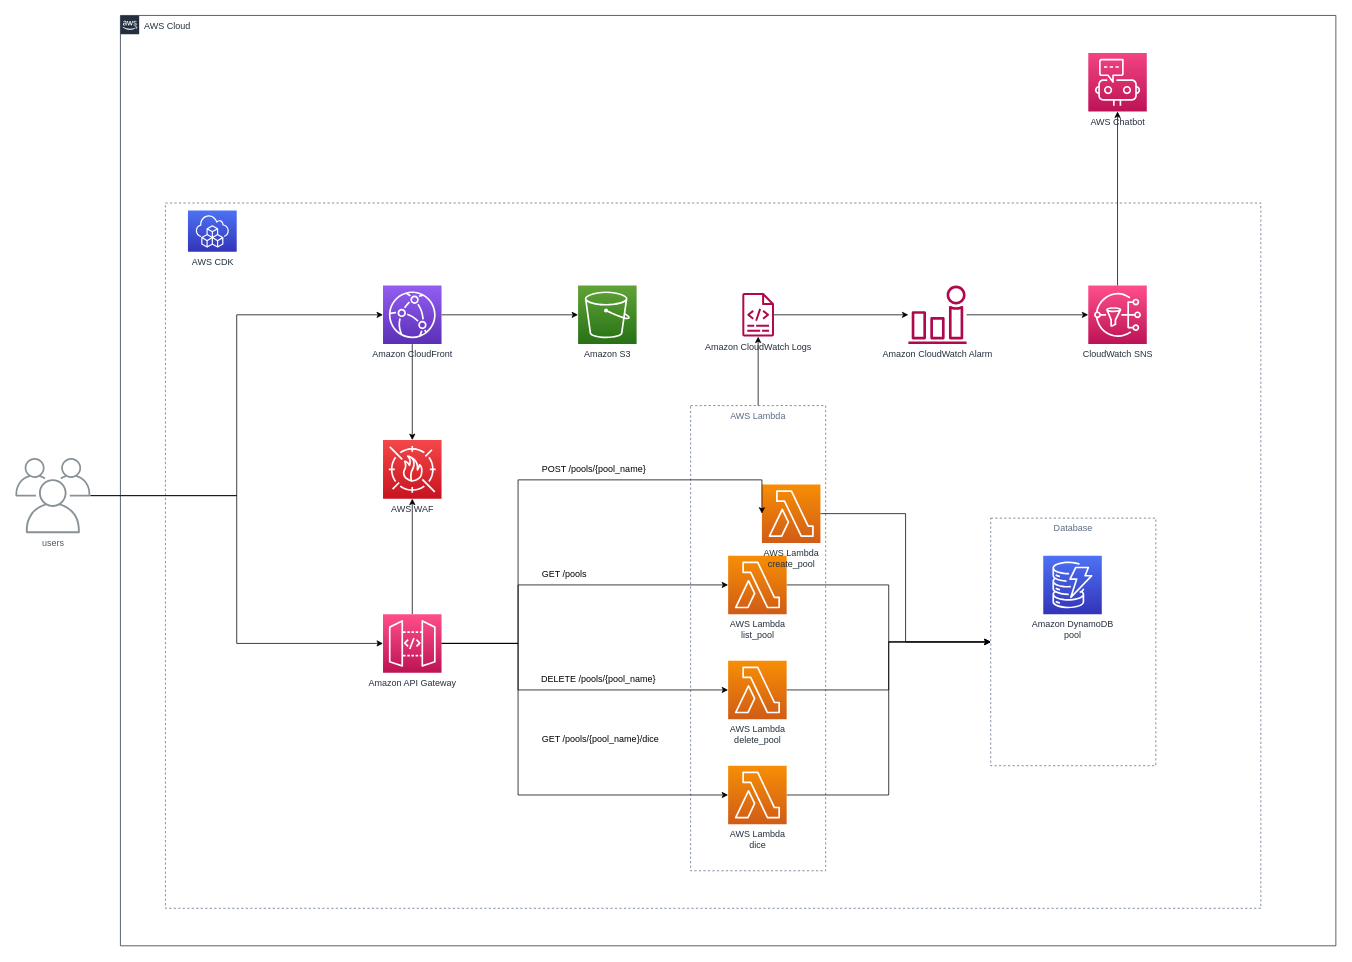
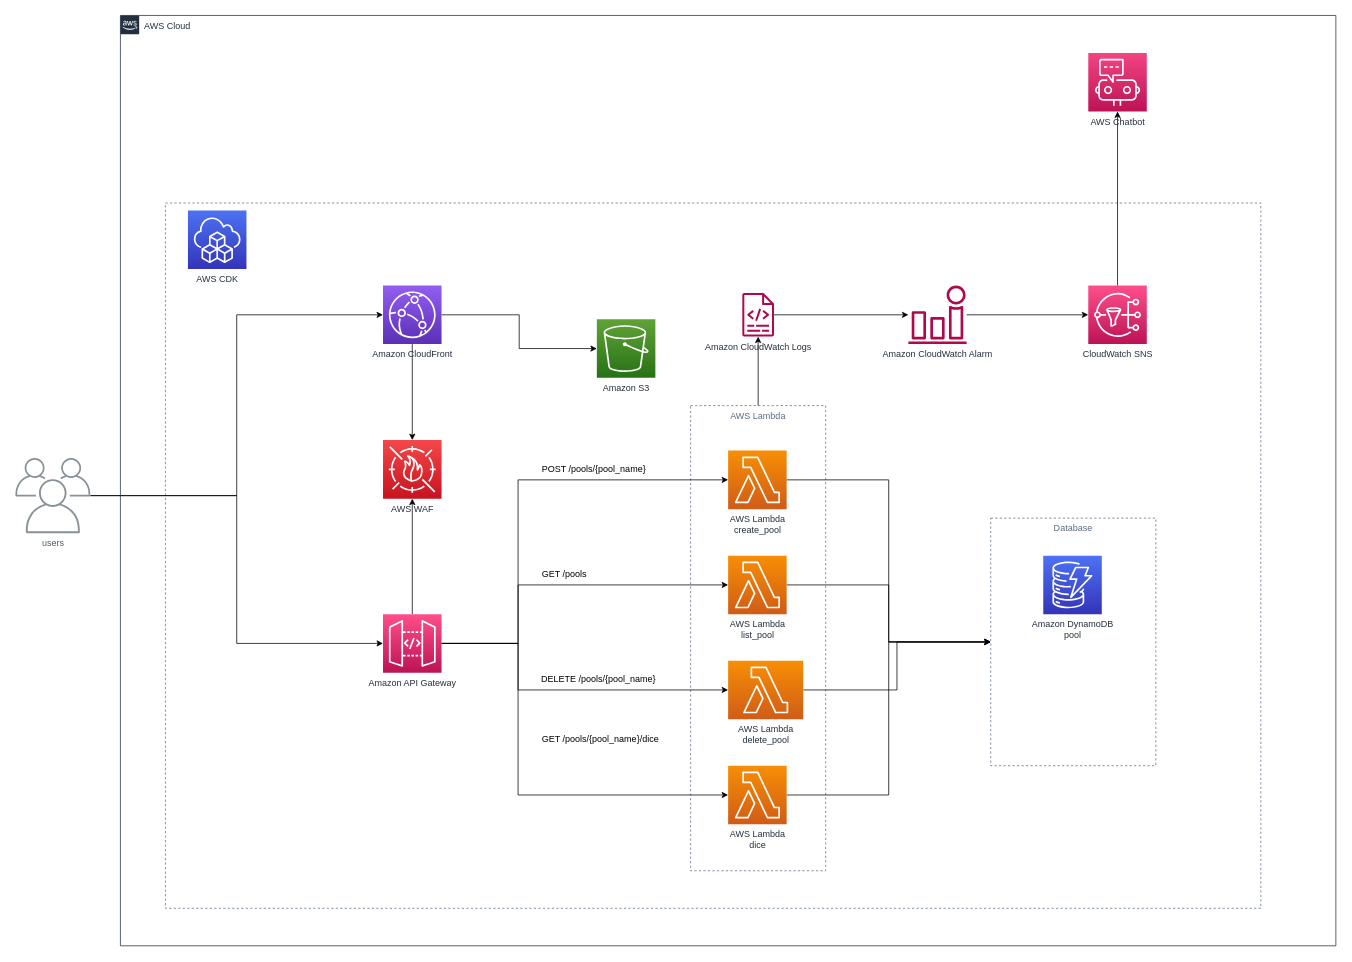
(212, 231) -> (217, 240)
(607, 315) -> (626, 348)
(791, 513) -> (757, 480)
(757, 690) -> (765, 690)
